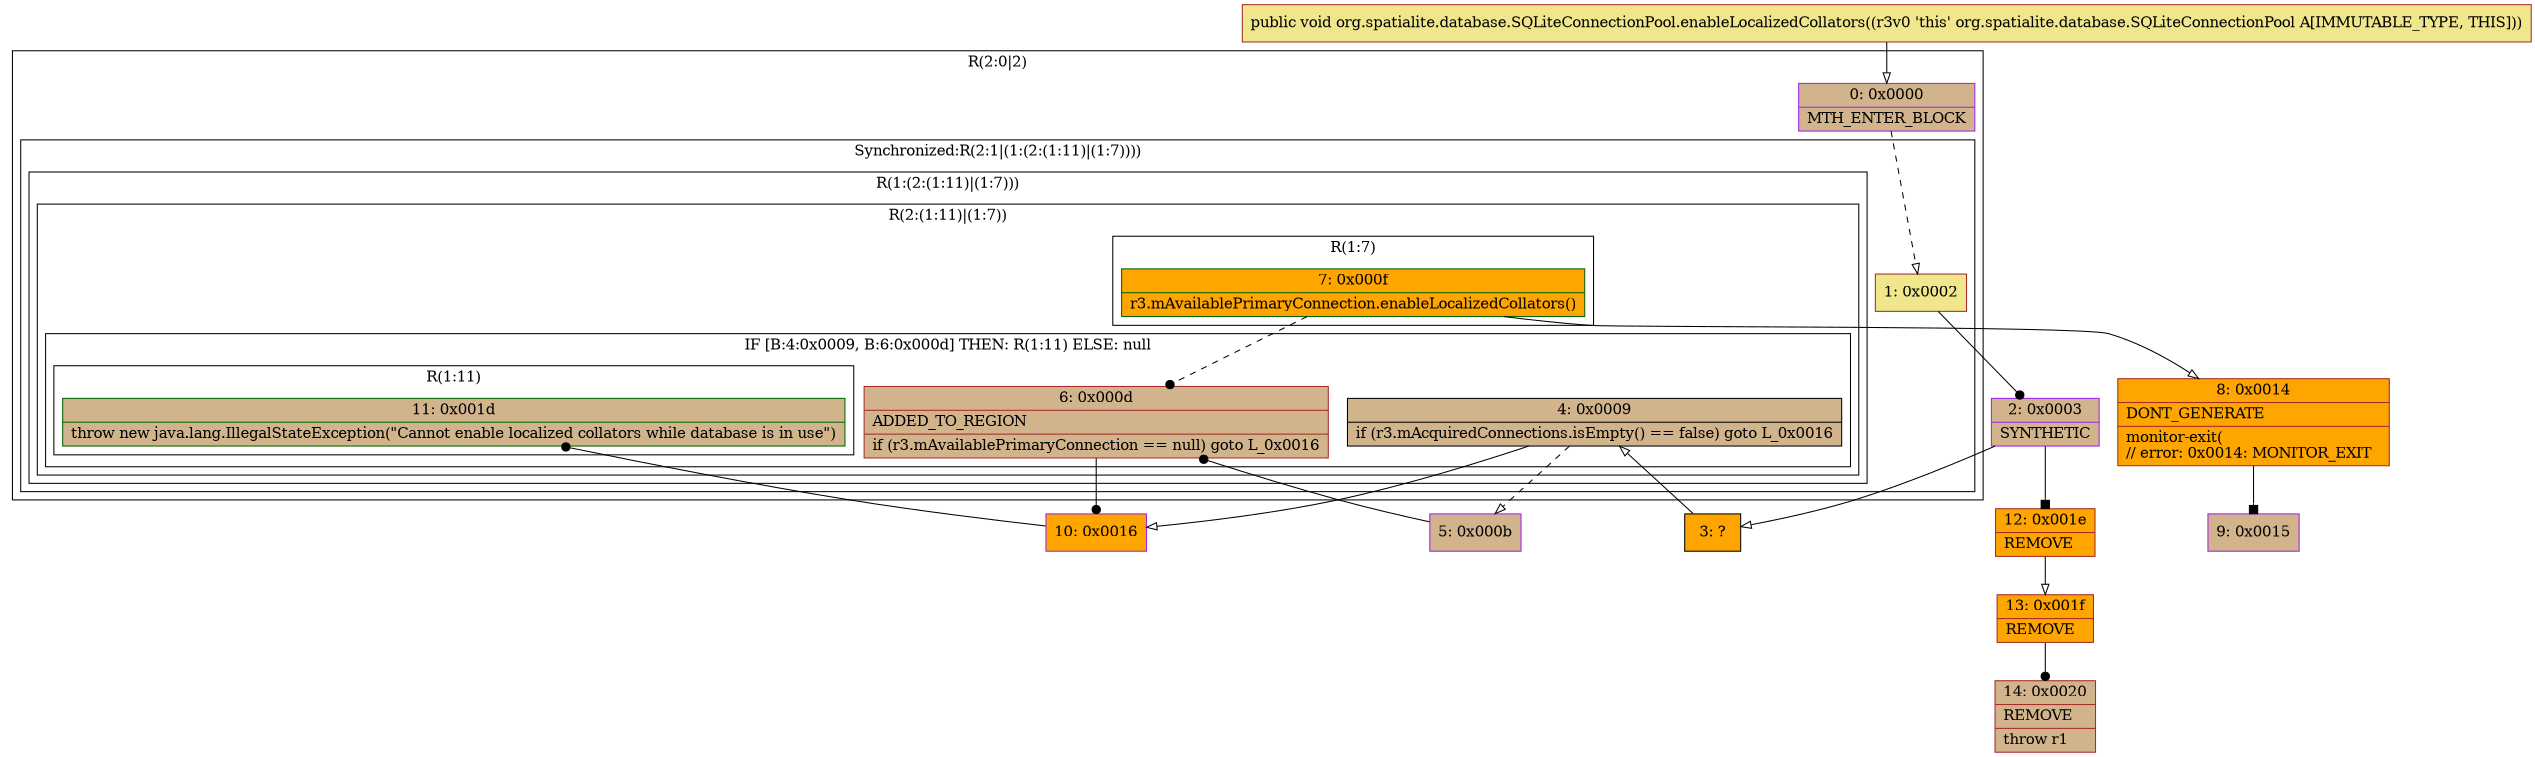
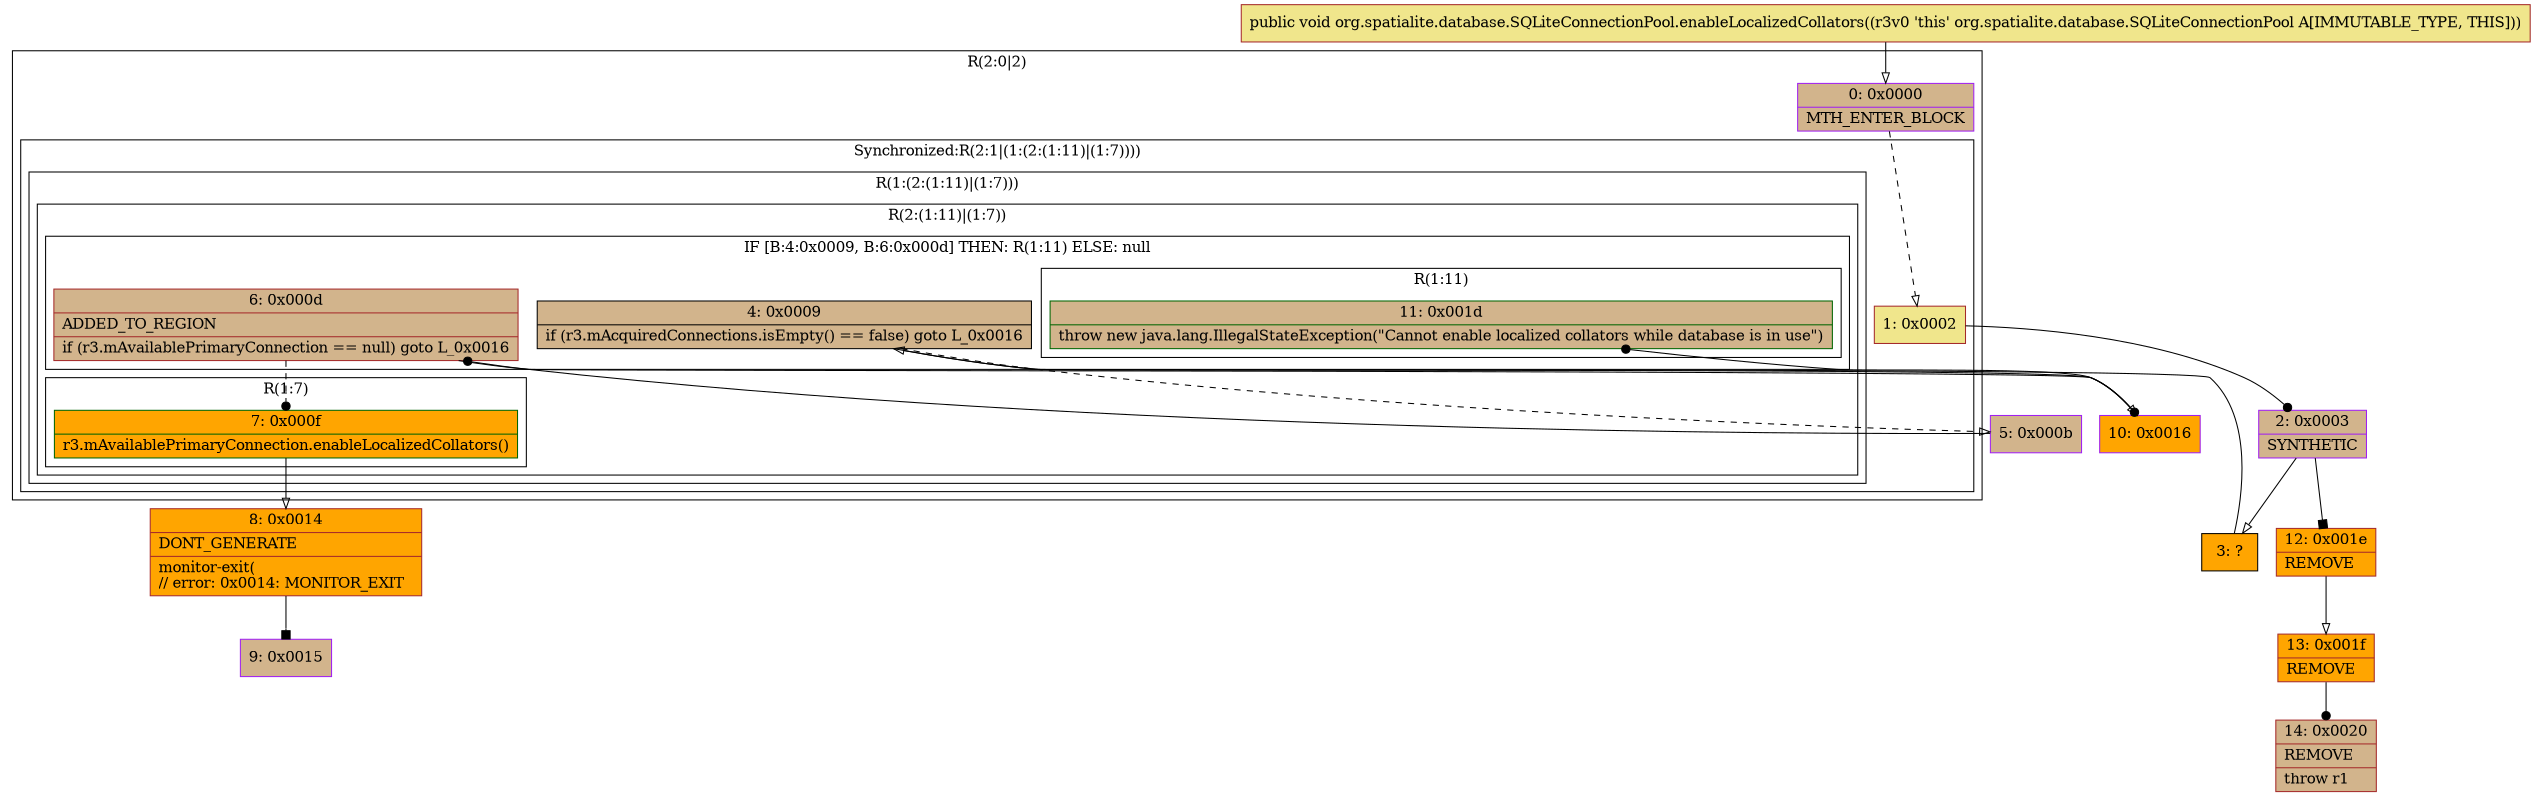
(1240, 350) -> (286, 384)
